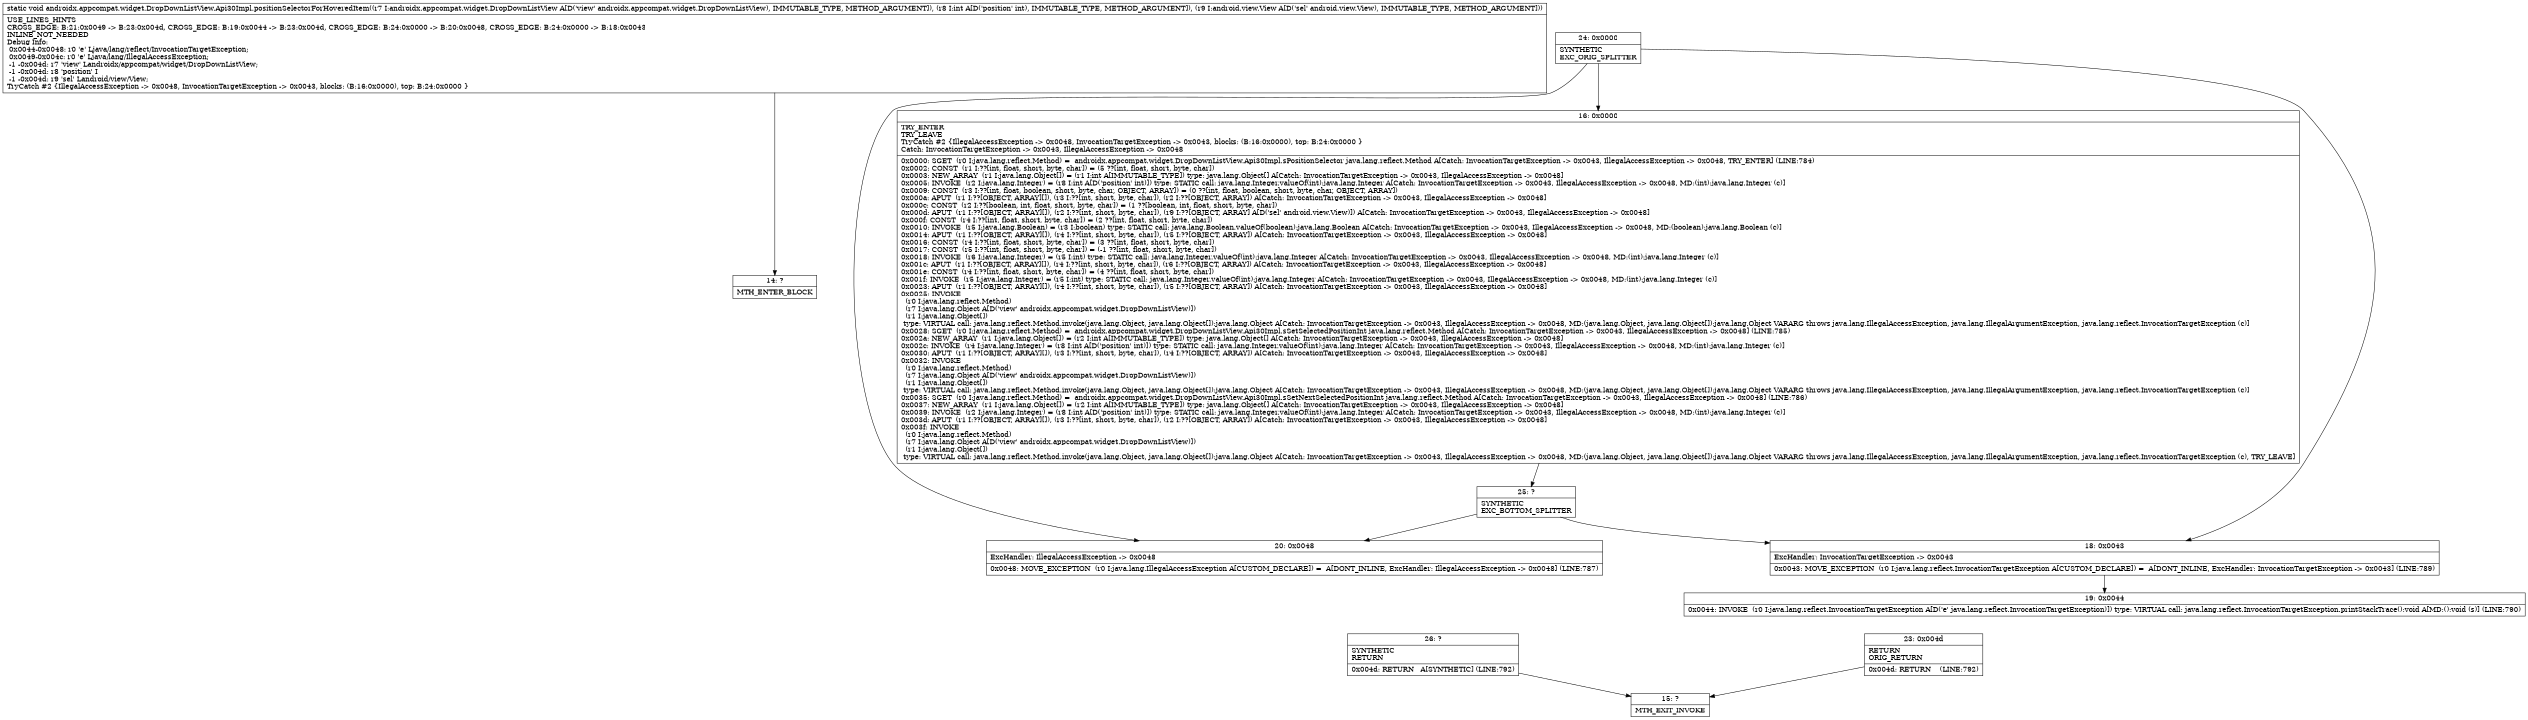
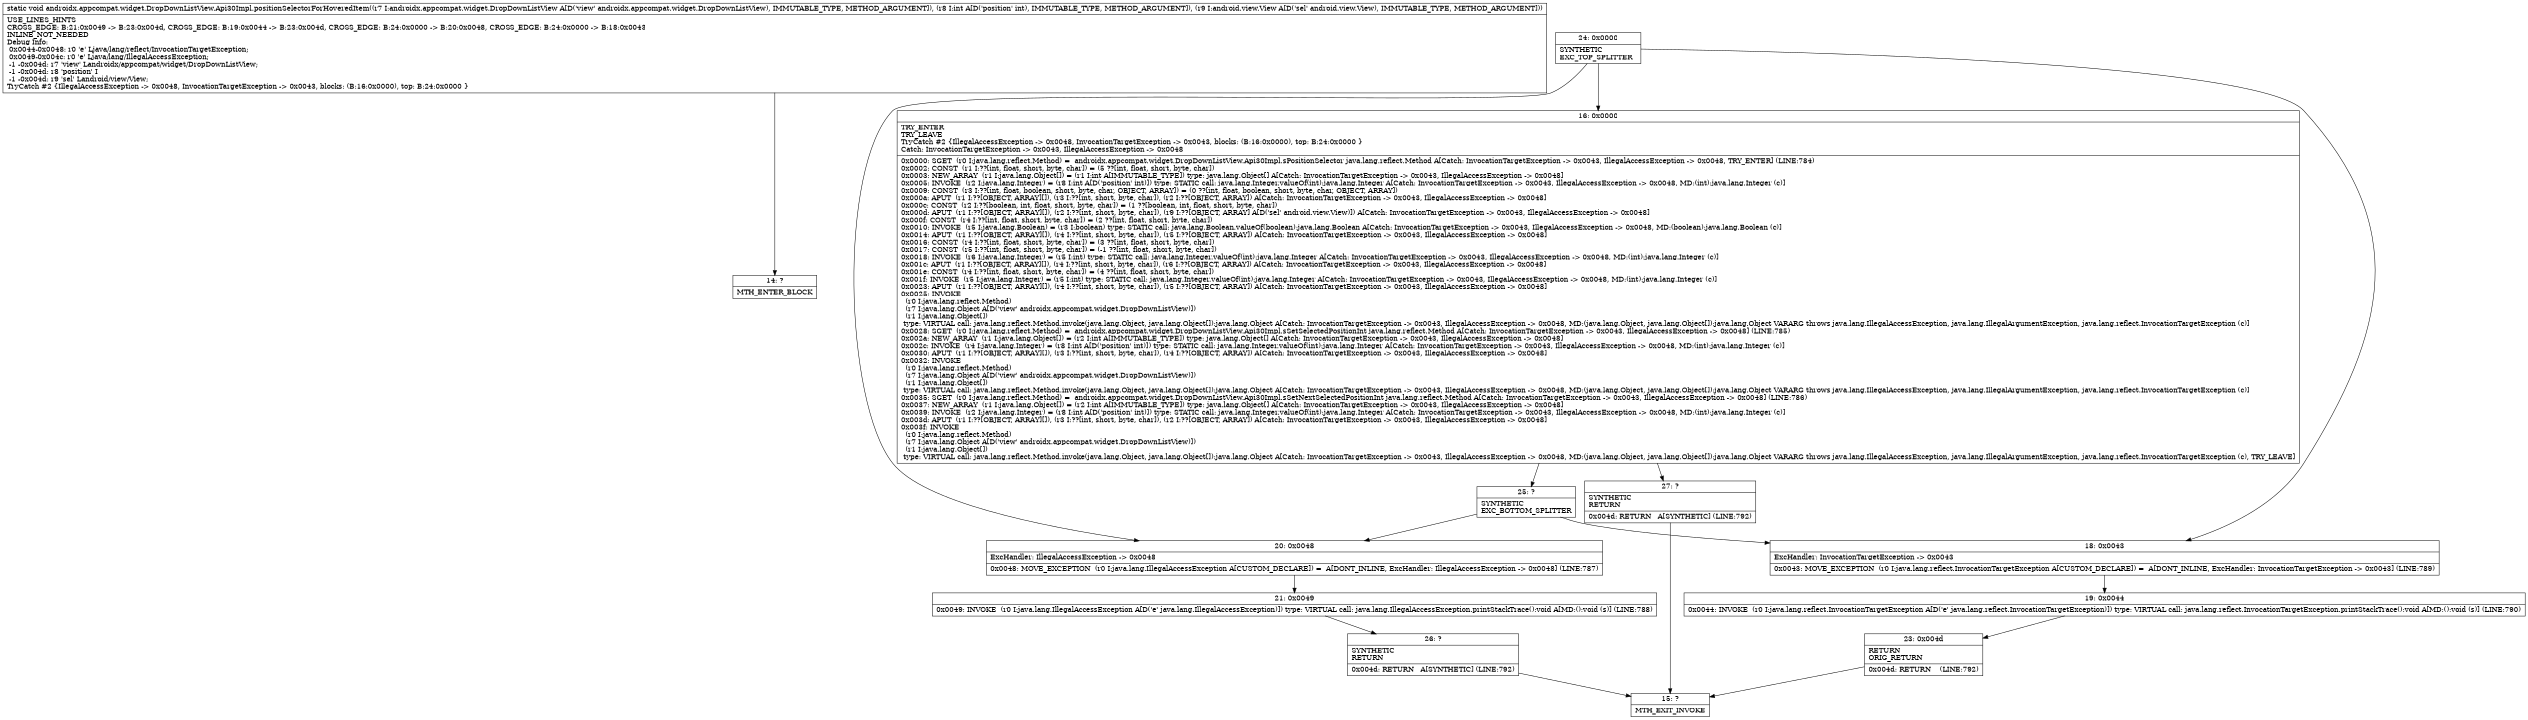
(1598, 57) -> (1596, 57)
none -> (1670, 502)
none -> (1295, 604)
none -> (2026, 626)
